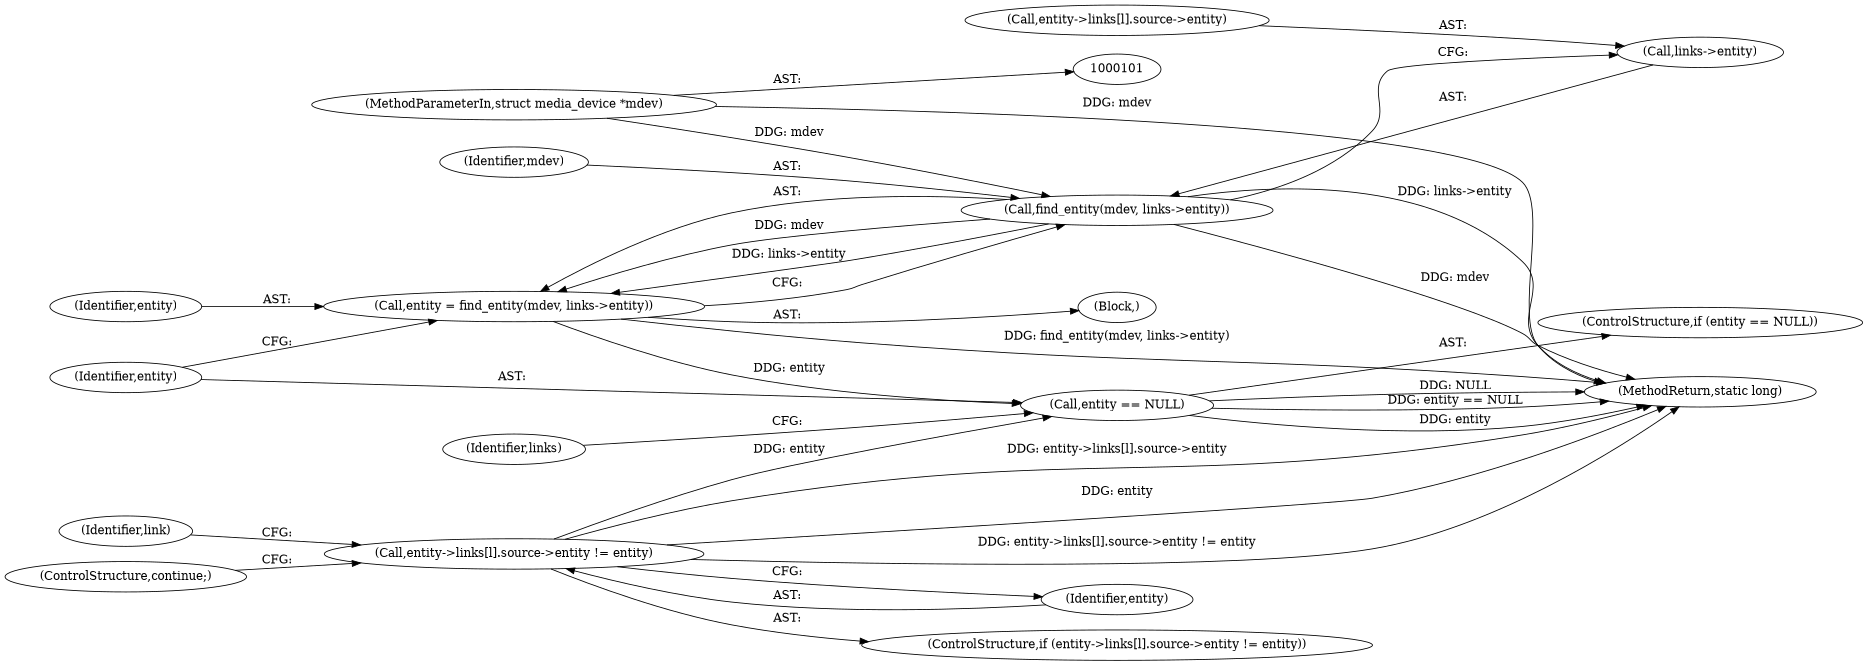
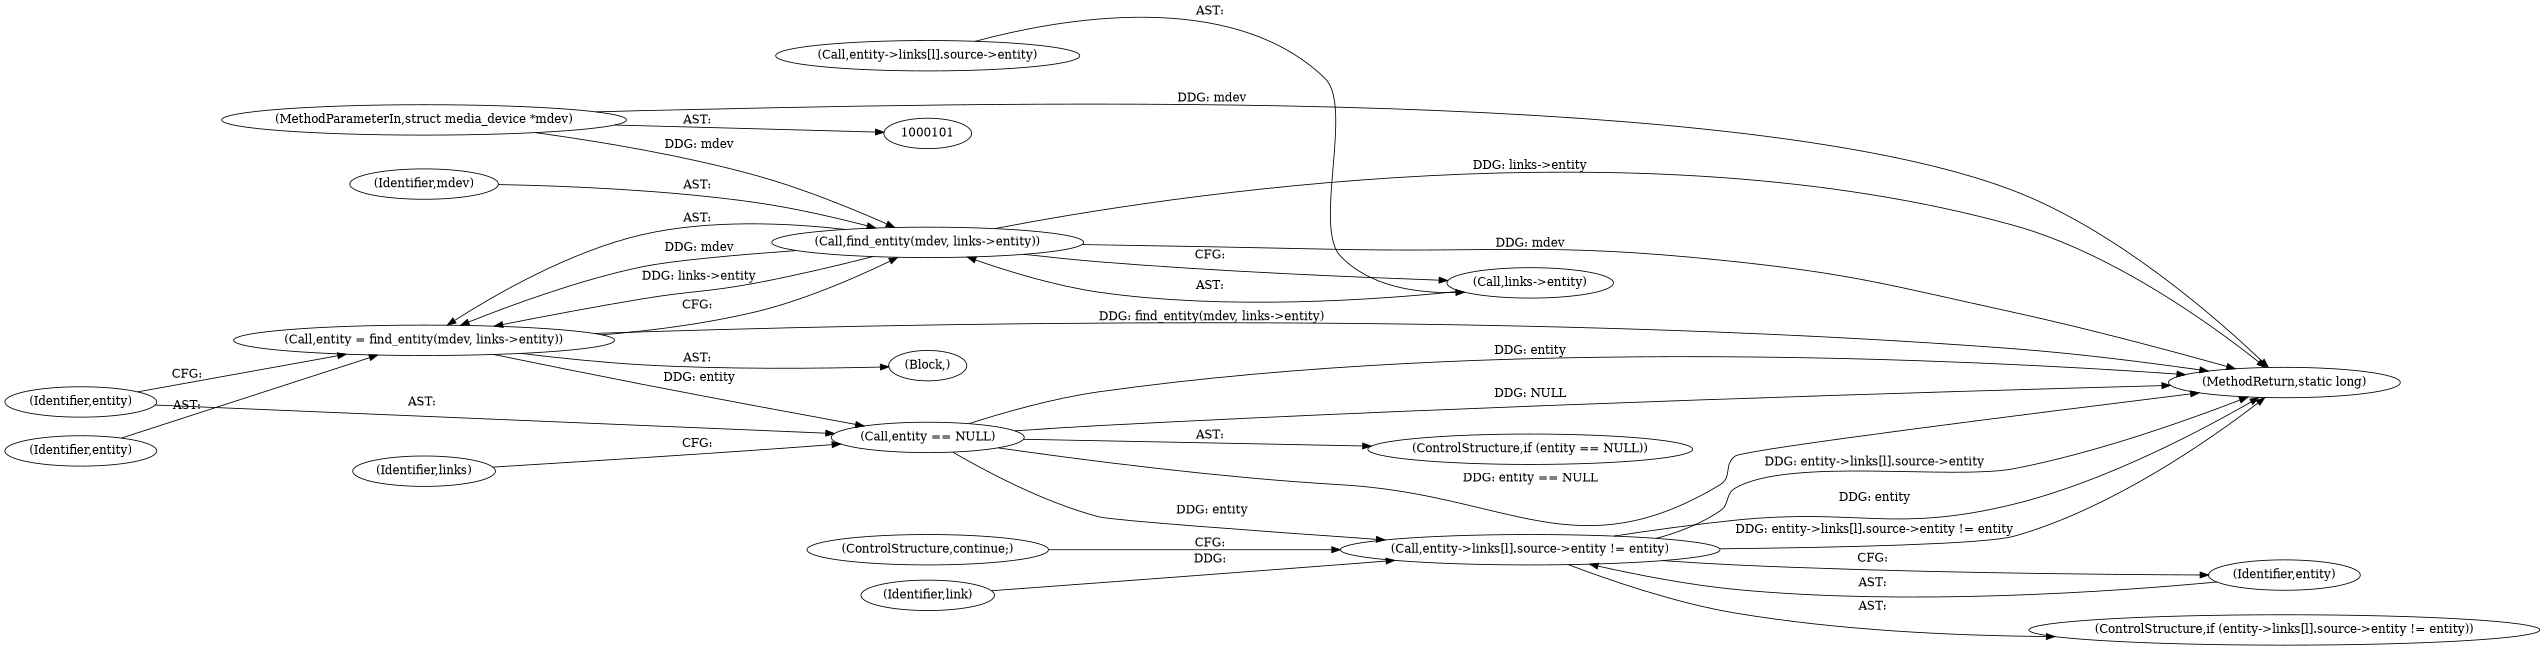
(795, 465) -> (1158, 523)
(279, 533) -> (1212, 559)
